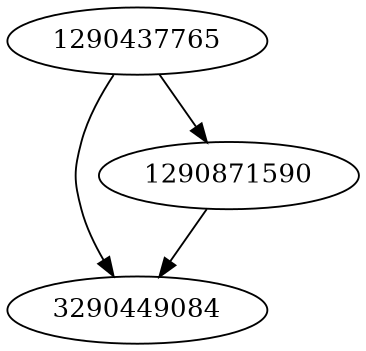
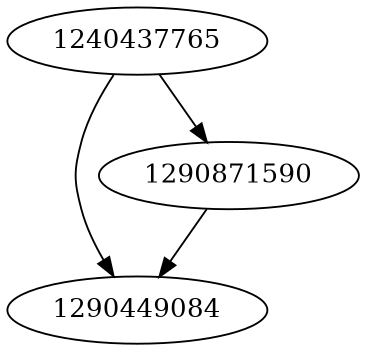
(137, 41) -> (137, 41)
(137, 310) -> (137, 310)
